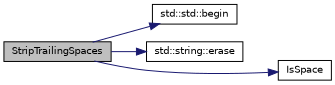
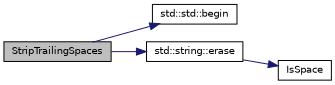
(181, 73) -> (256, 62)
